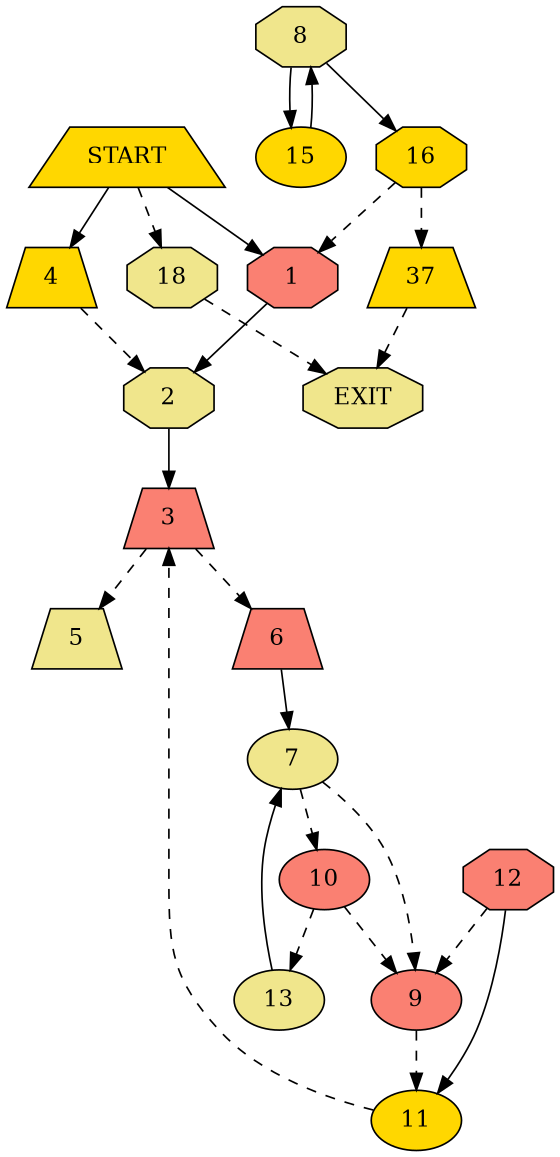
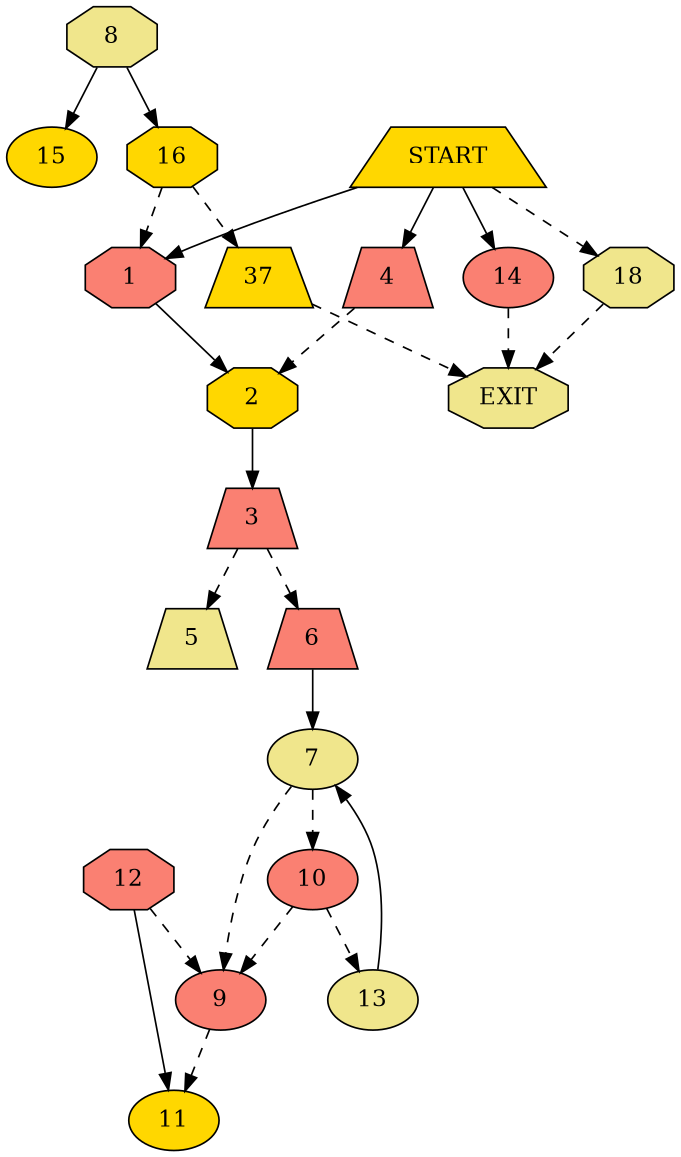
(312, 106) -> none
(52, 278) -> (388, 278)
none -> (508, 278)
(169, 398) -> (253, 398)
(169, 893) -> none
